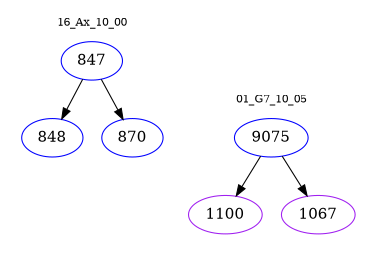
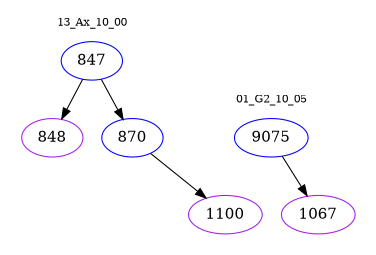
(92, 23) -> (92, 23)
(272, 100) -> (272, 100)
(52, 138) -> (52, 138)
(251, 171) -> (174, 172)
